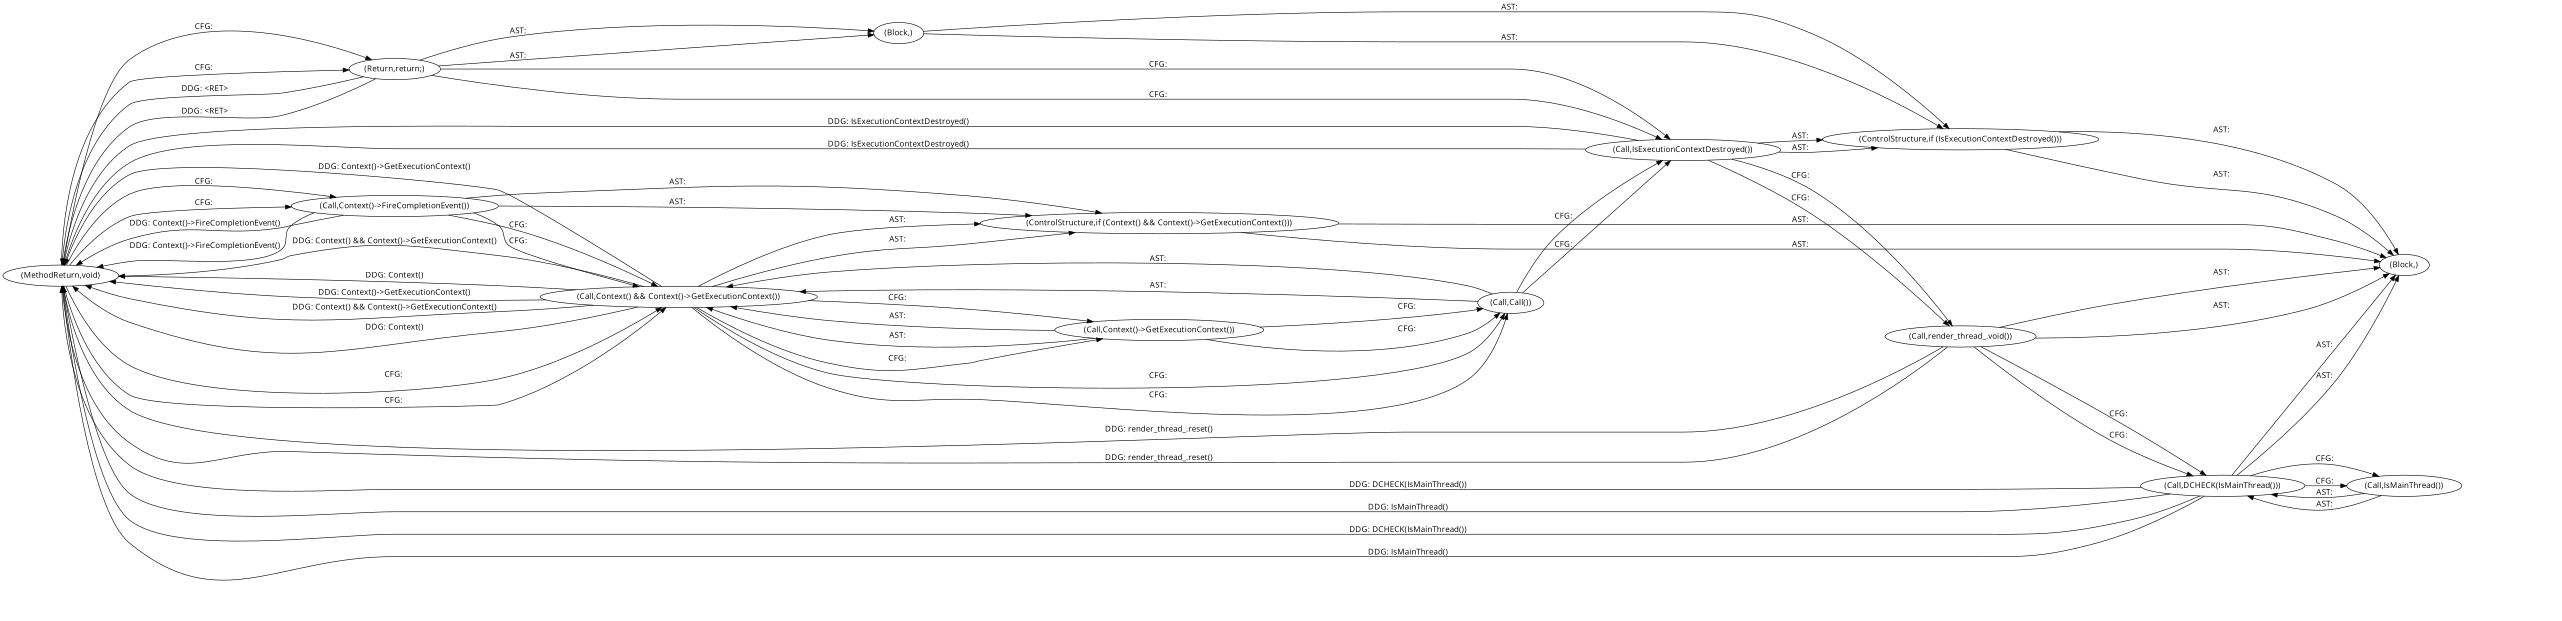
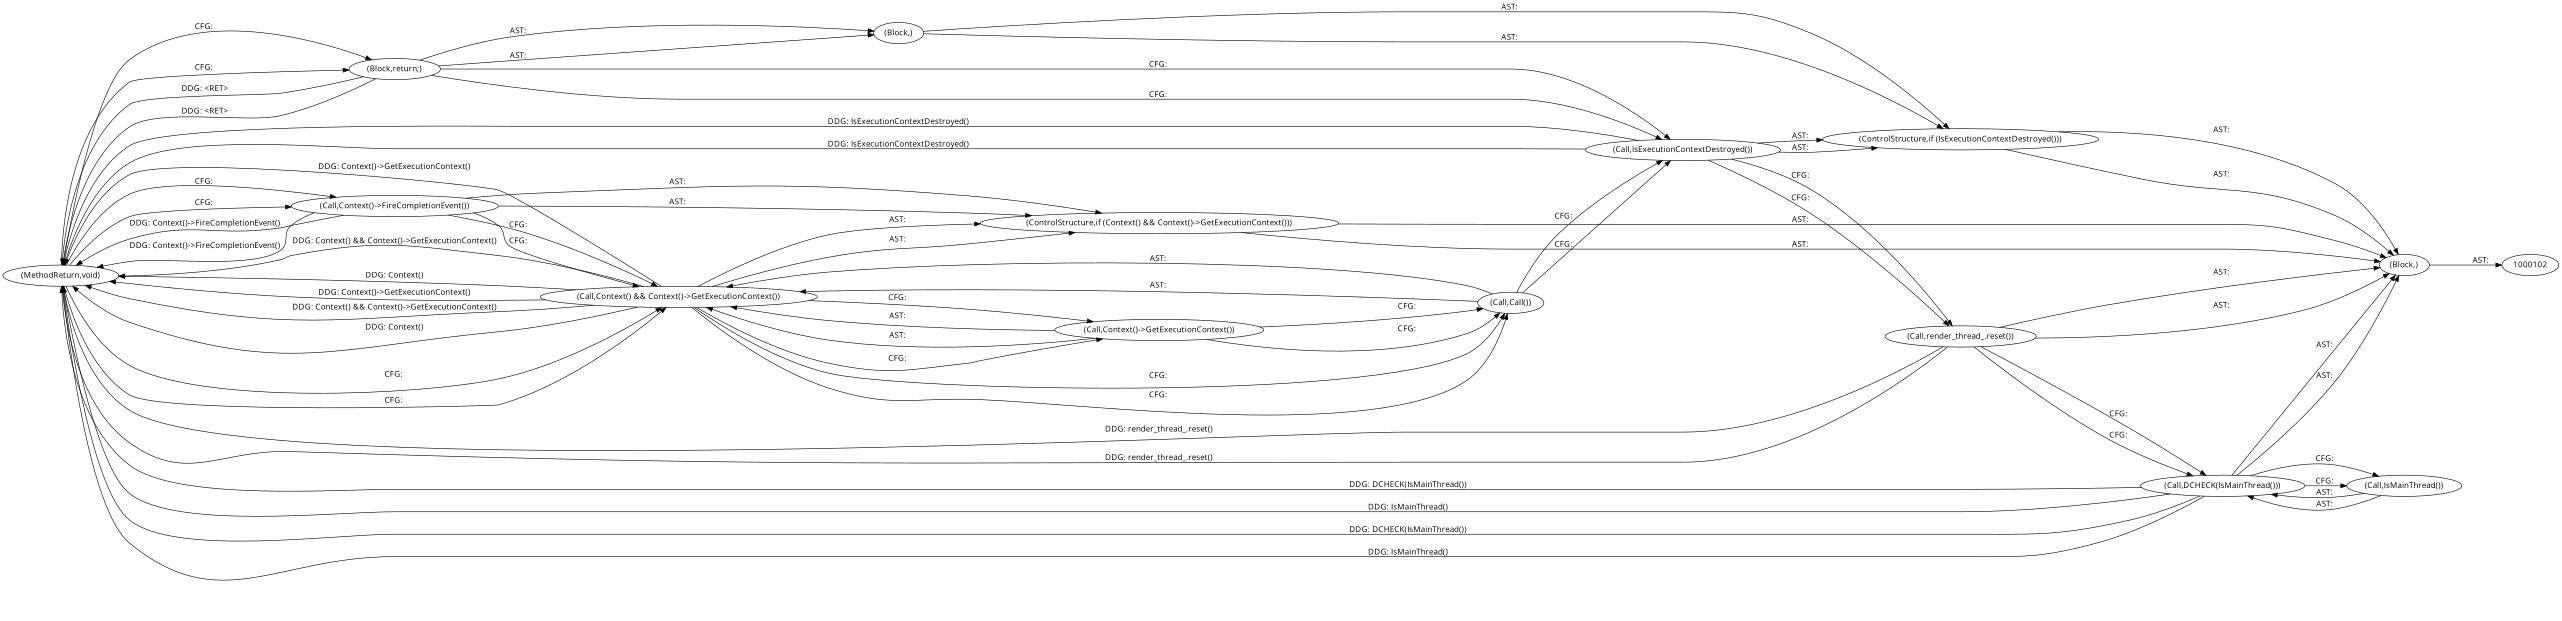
(395, 69) -> (395, 69)
none -> (2530, 265)
(1961, 336) -> (1961, 336)
